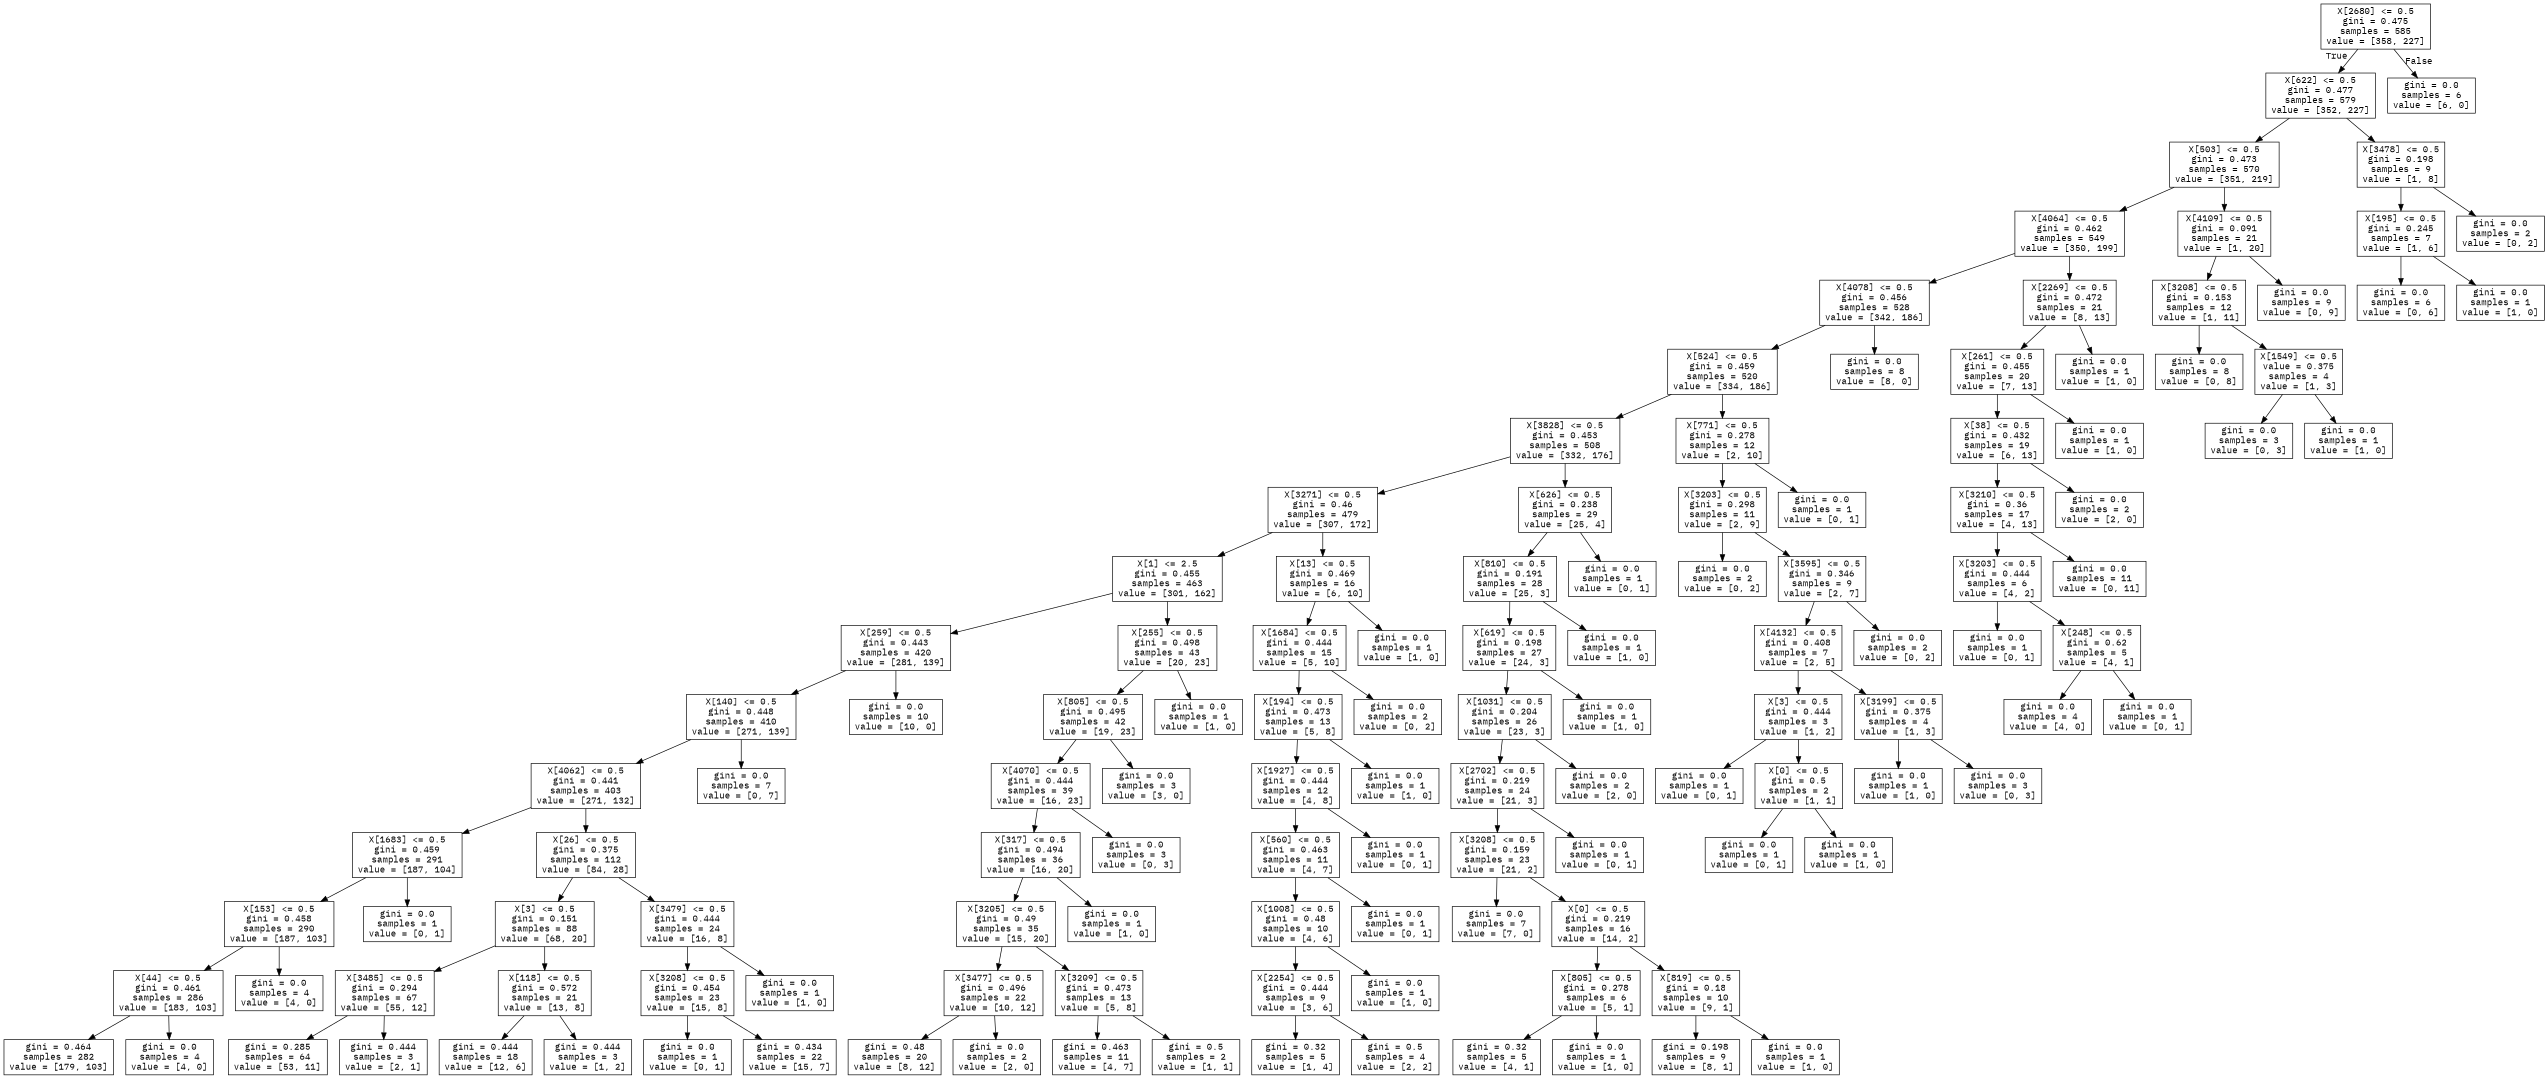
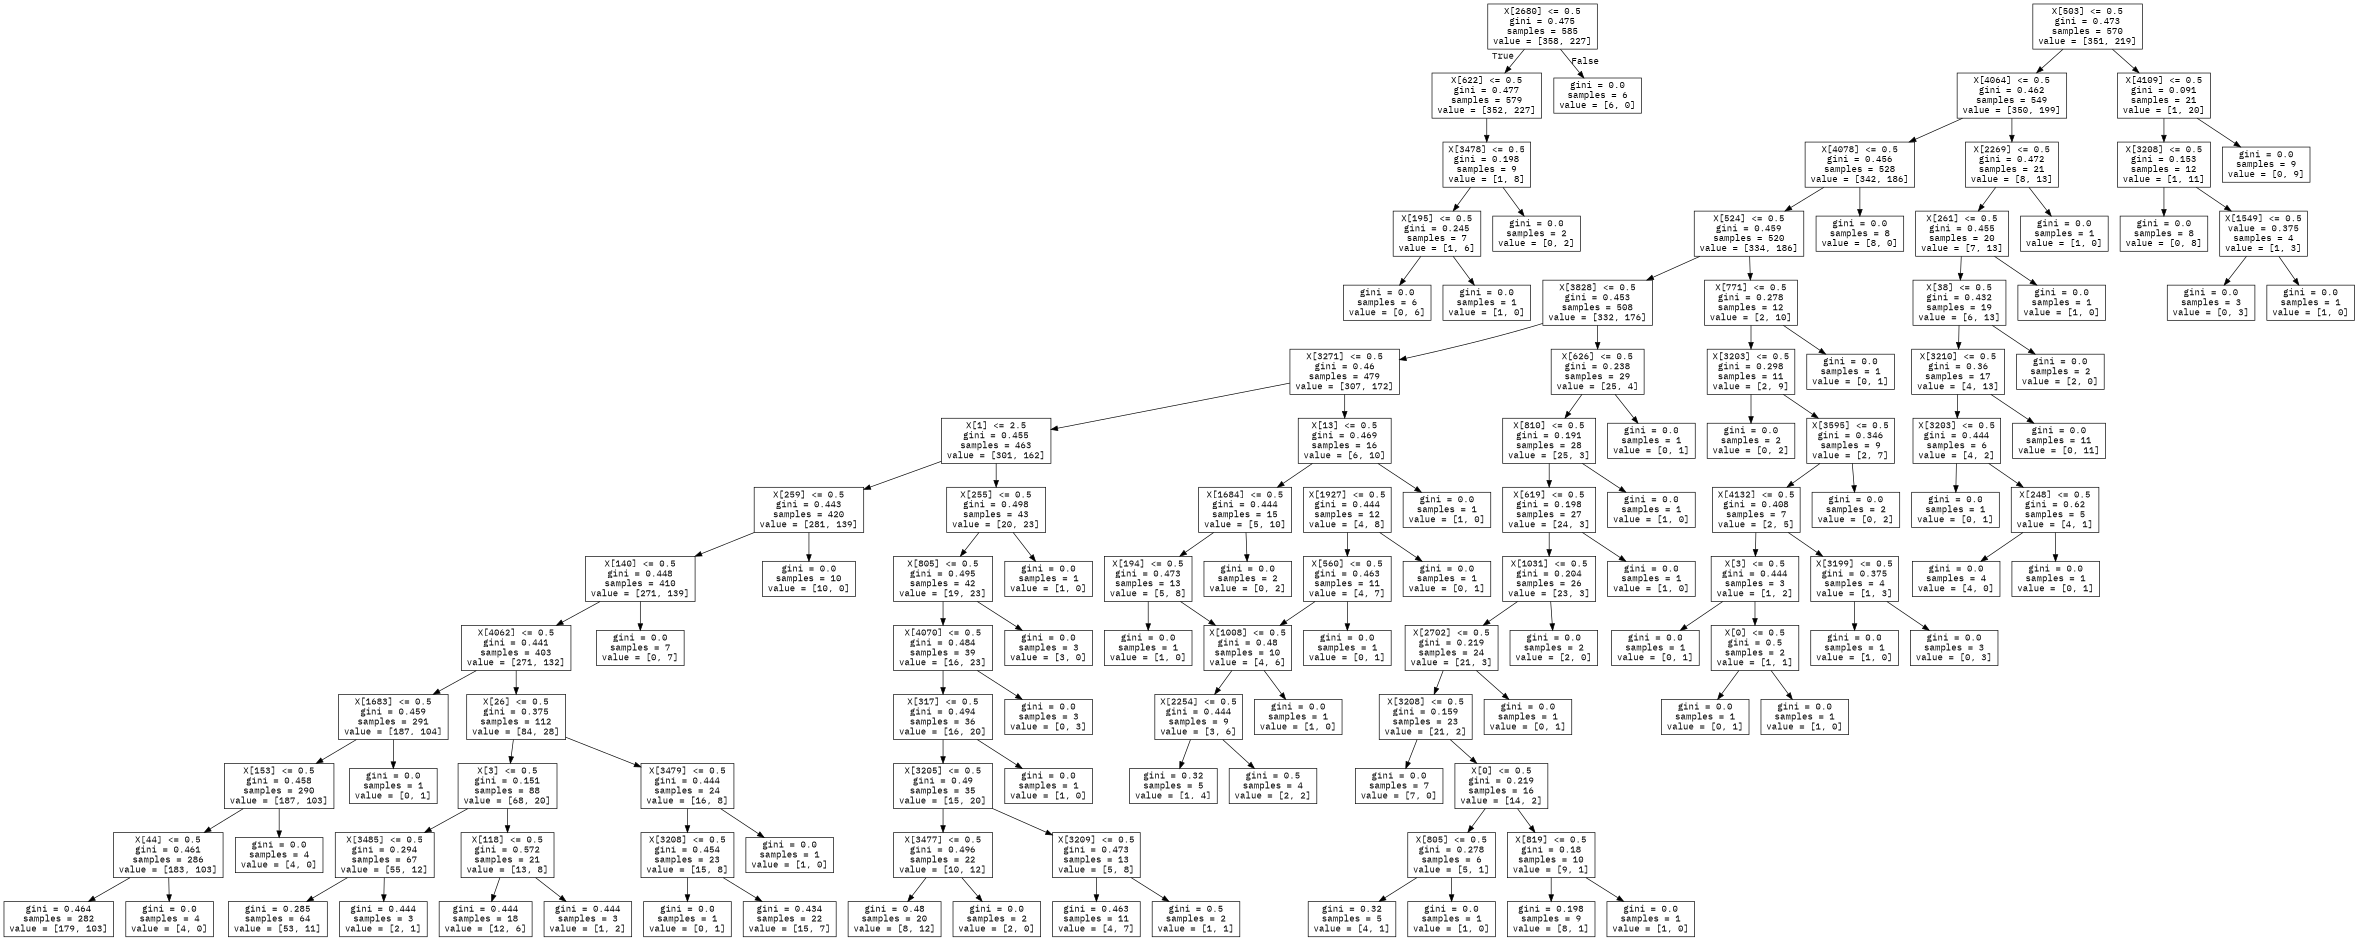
(2275, 128) -> none
(1297, 748) -> (1195, 612)
(1041, 786) -> (943, 648)
